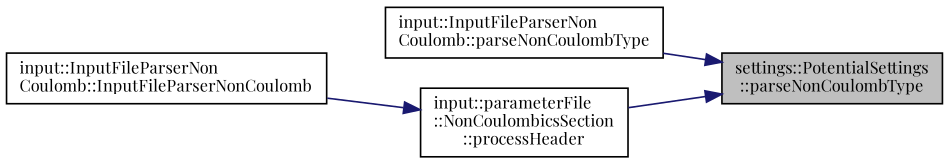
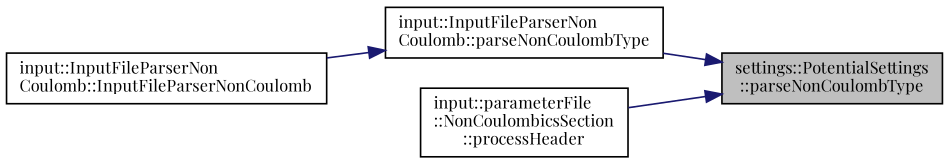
(365, 103) -> (348, 55)
